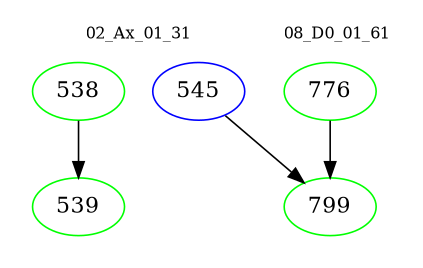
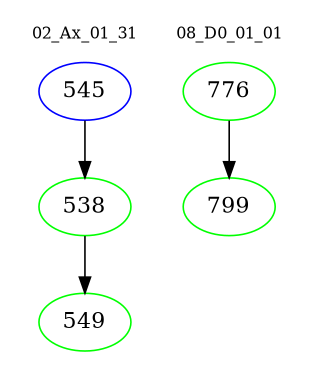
(337, 34) -> (230, 34)
(247, 134) -> (85, 141)
(79, 207) -> (85, 322)
